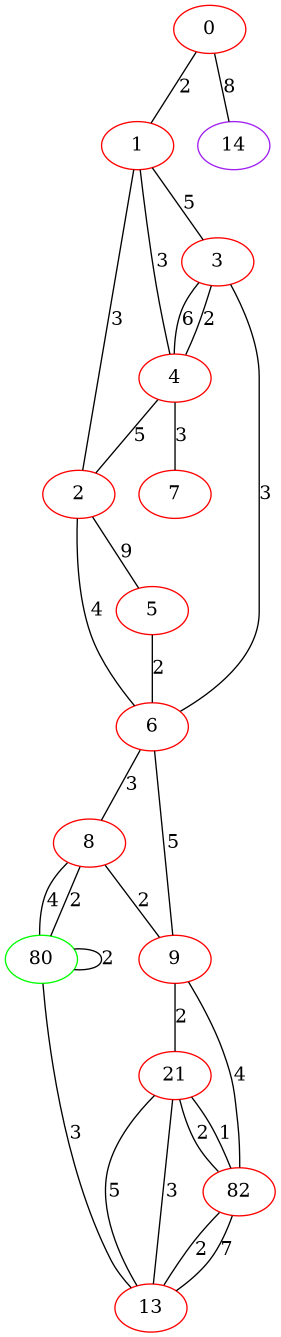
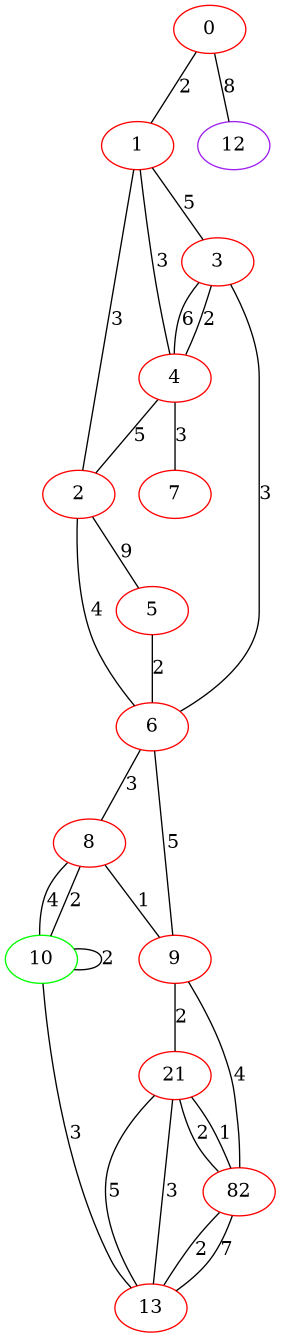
(234, 146) -> (234, 146)
(144, 901) -> (144, 901)
(41, 959) -> (41, 959)
